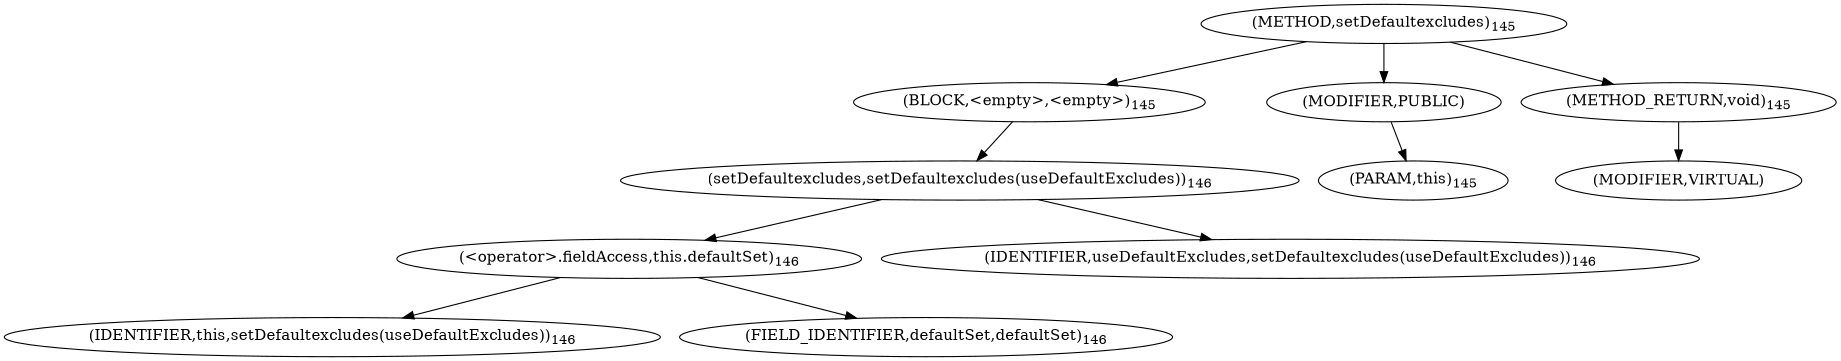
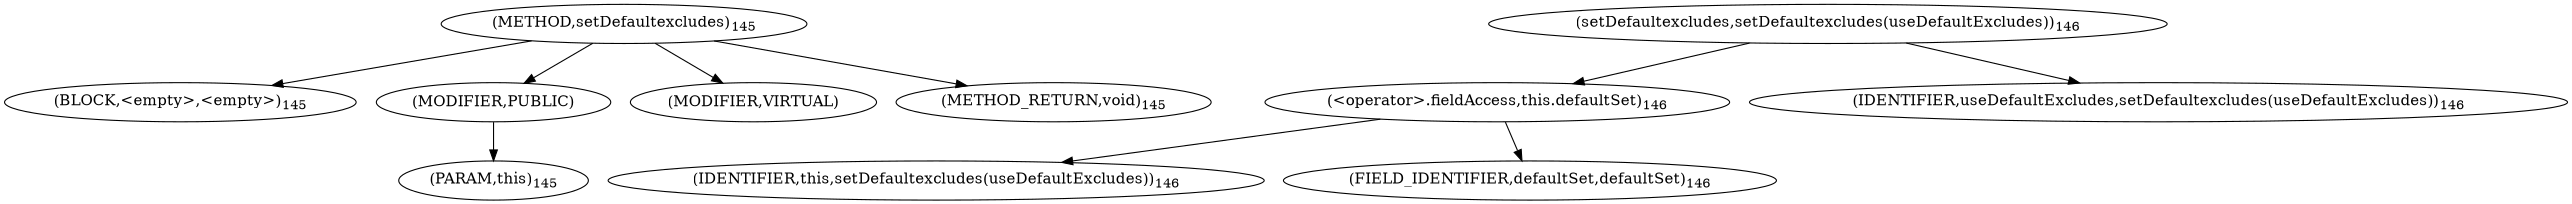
(1679, 136) -> (684, 60)
(999, 137) -> none
